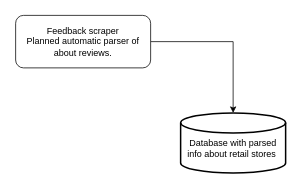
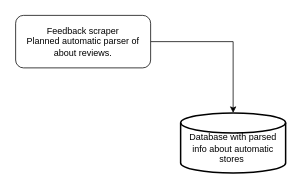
(233, 143) -> (233, 143)
